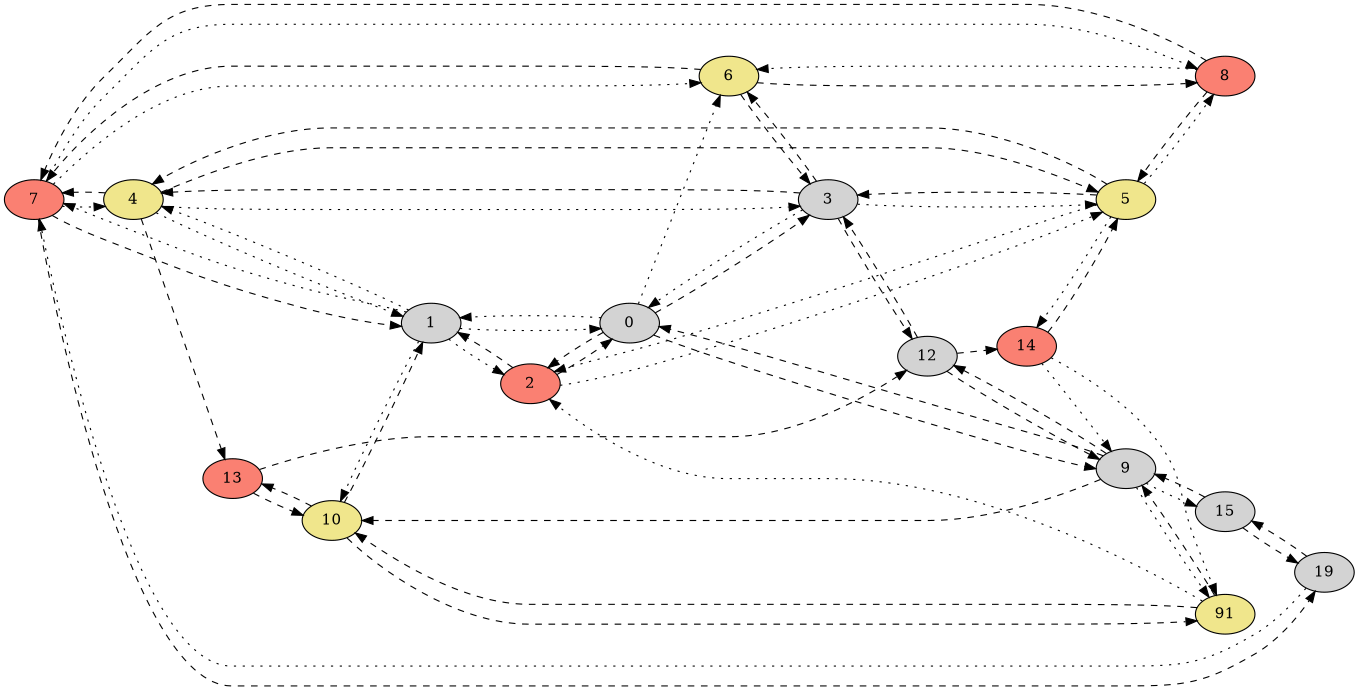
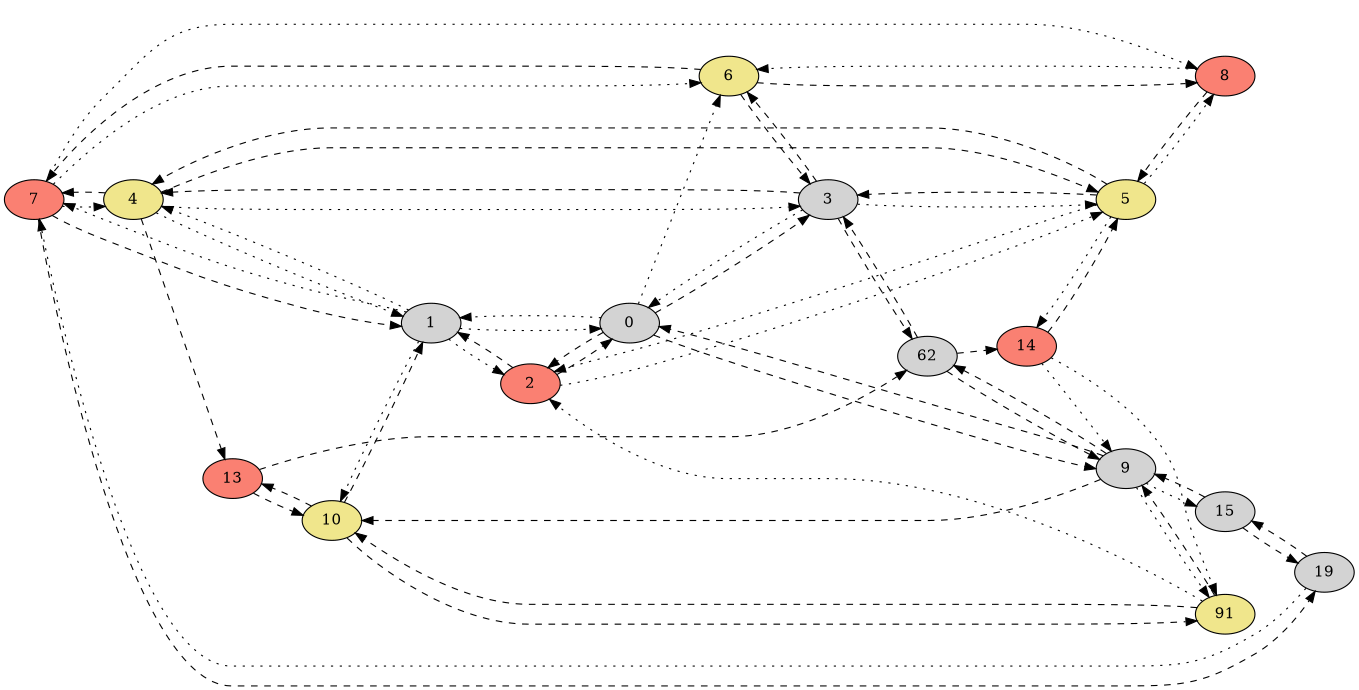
(593, 4) -> none
(927, 356) -> (927, 356)
